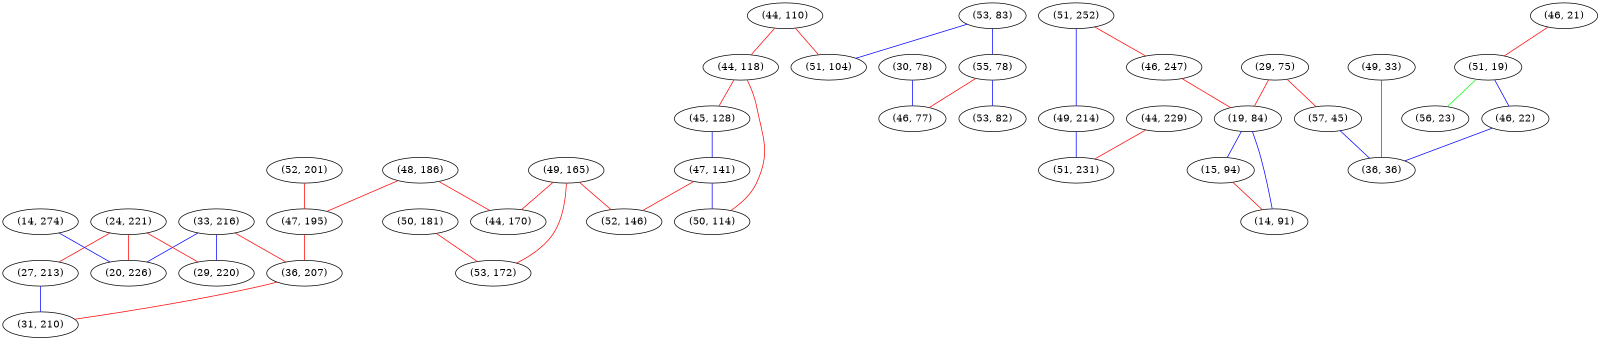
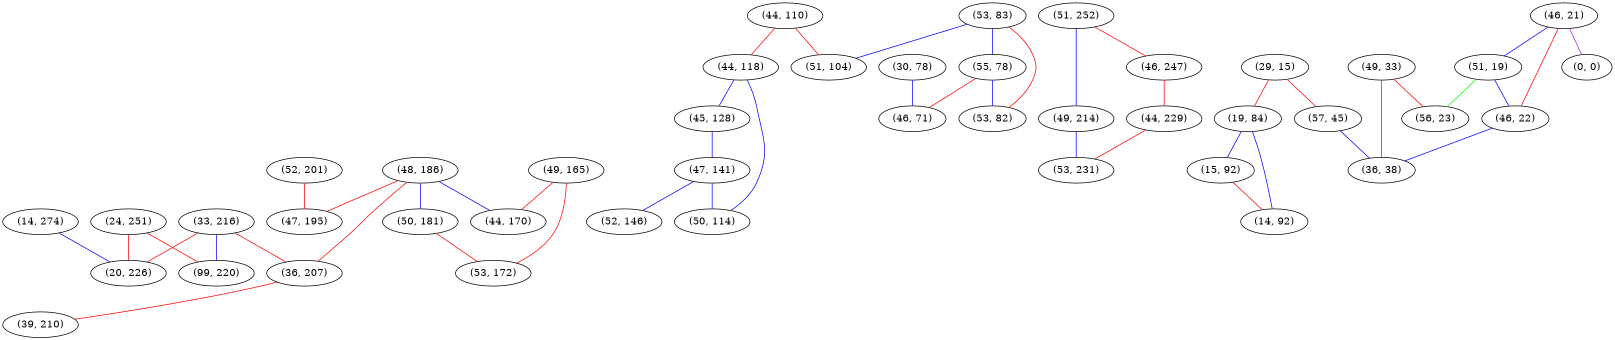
(1526, 41) -> (1526, 41)
none -> (1036, 67)
(1275, 67) -> (1275, 67)
none -> (1540, 67)
none -> (1587, 67)
(726, 93) -> (726, 93)
(1206, 93) -> (1164, 93)
none -> (1409, 93)
(912, 119) -> (912, 119)
(764, 150) -> (764, 150)
(1076, 170) -> (1076, 170)
(1221, 170) -> (1221, 170)
(1382, 170) -> (1382, 170)
none -> (420, 196)
(464, 196) -> (464, 196)
(595, 196) -> none
(668, 196) -> (668, 196)
(128, 222) -> (128, 222)
(1274, 222) -> (1274, 222)
(178, 245) -> (178, 245)
(304, 248) -> (362, 222)
(41, 273) -> none
(216, 273) -> (216, 273)
(41, 325) -> (41, 325)
